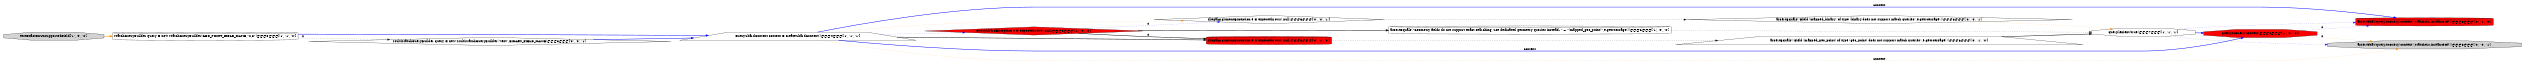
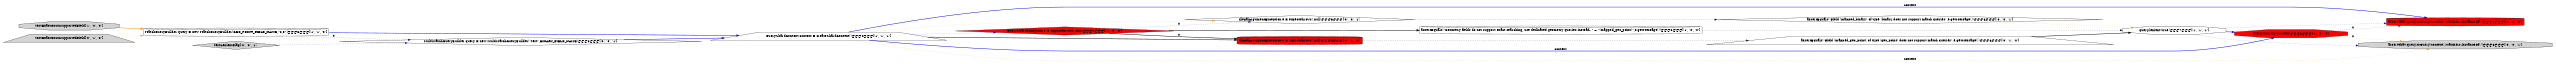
none -> (69, 38)
none -> (236, 45)
